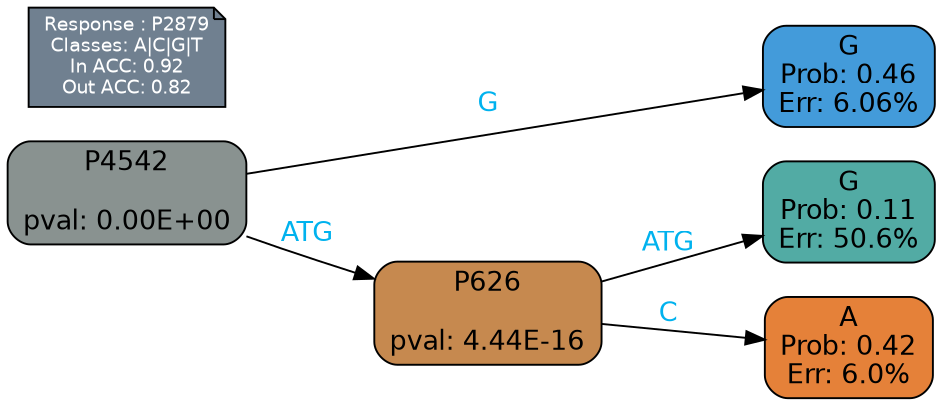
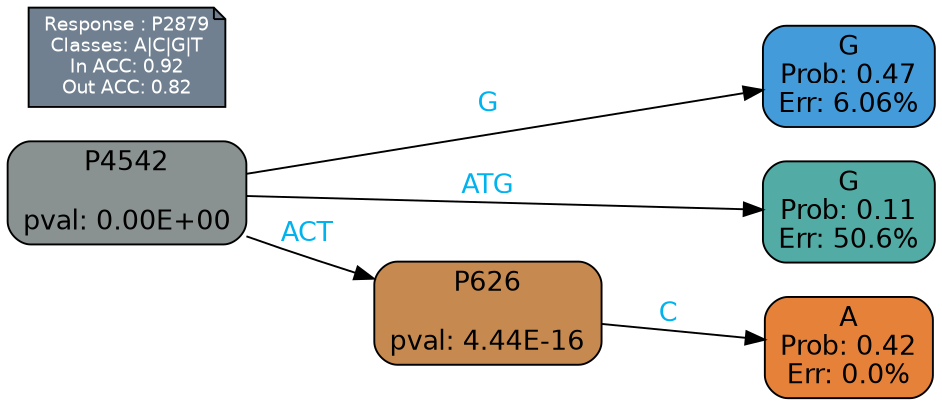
(849, 76) -> (849, 76)
(307, 234) -> (307, 234)
(673, 261) -> (495, 203)
(849, 348) -> (849, 348)
